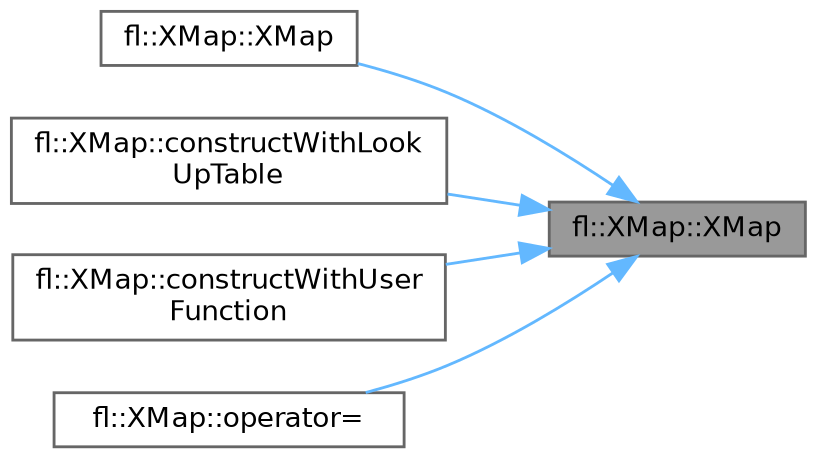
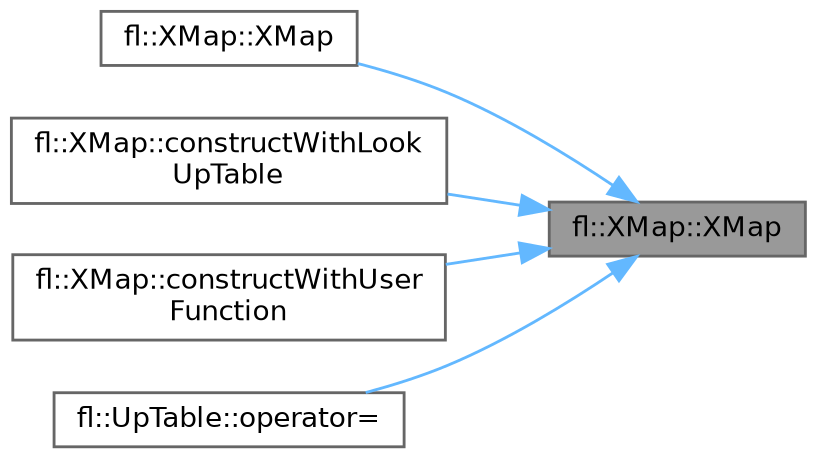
(229, 420) -> (229, 420)
